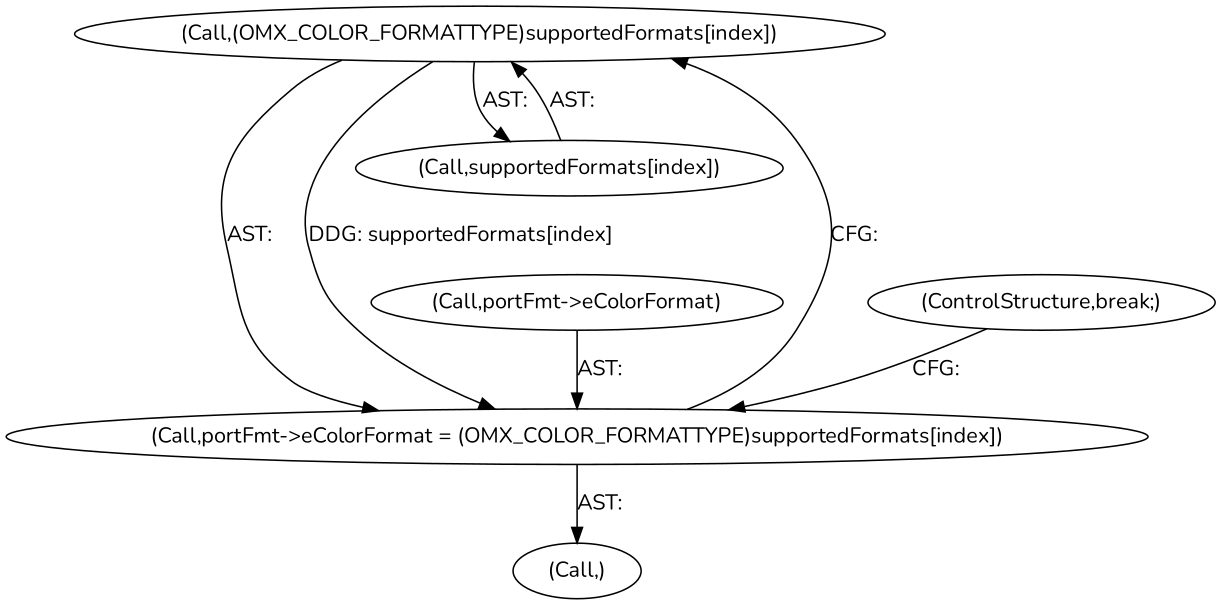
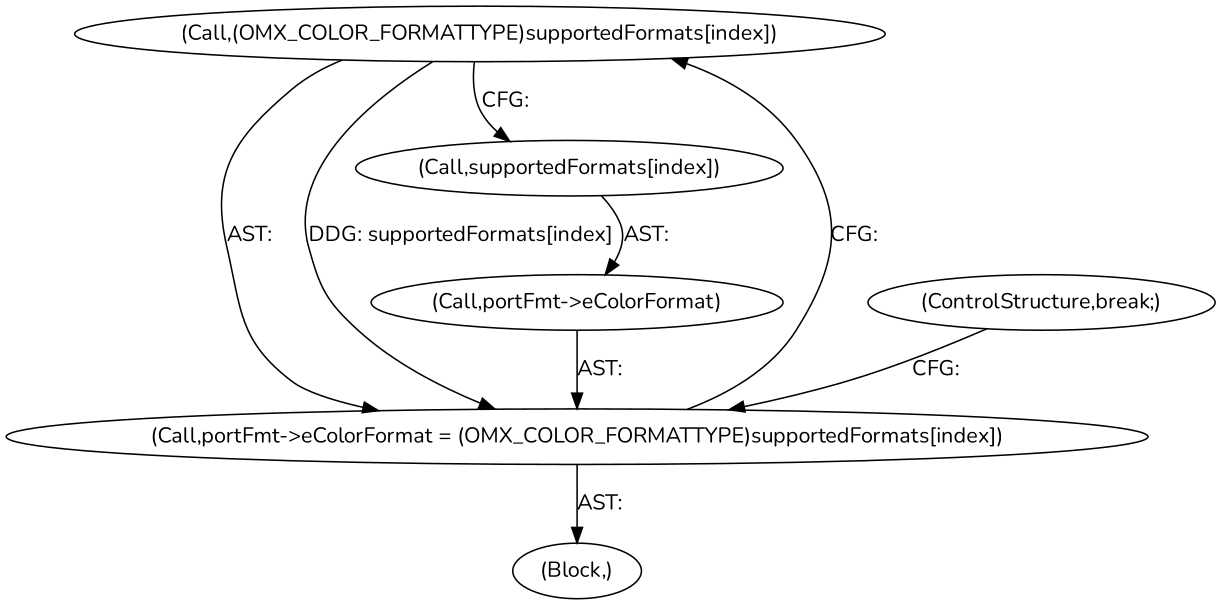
(508, 101) -> (508, 101)
(545, 105) -> (621, 227)
(577, 571) -> (577, 571)
